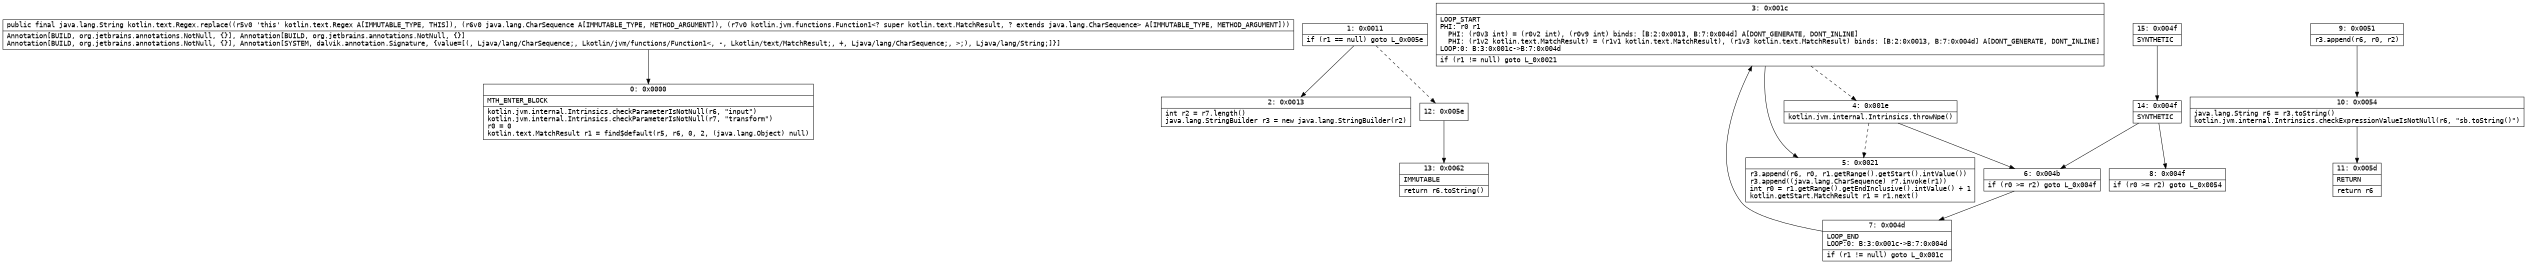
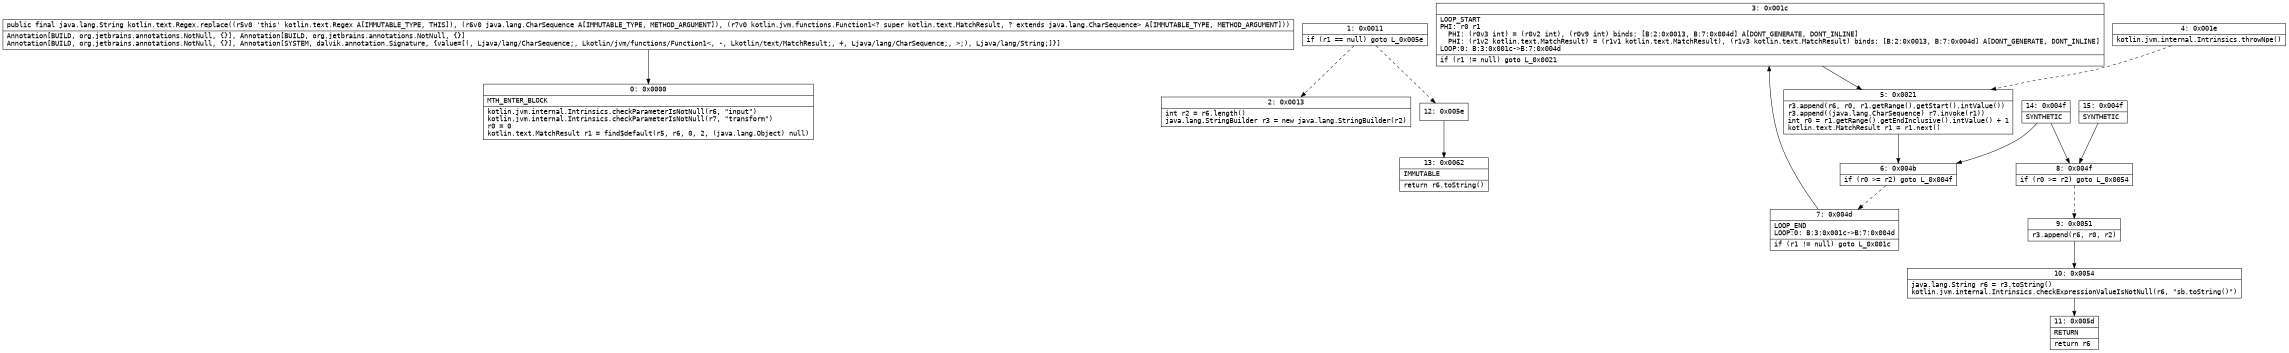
(1329, 70) -> (1329, 70)
(2157, 71) -> (2090, 141)
(1832, 82) -> none
(1206, 114) -> (1206, 114)
(1954, 145) -> (1898, 146)
(1834, 196) -> (1864, 128)
none -> (2074, 200)
(1979, 205) -> (1874, 196)
